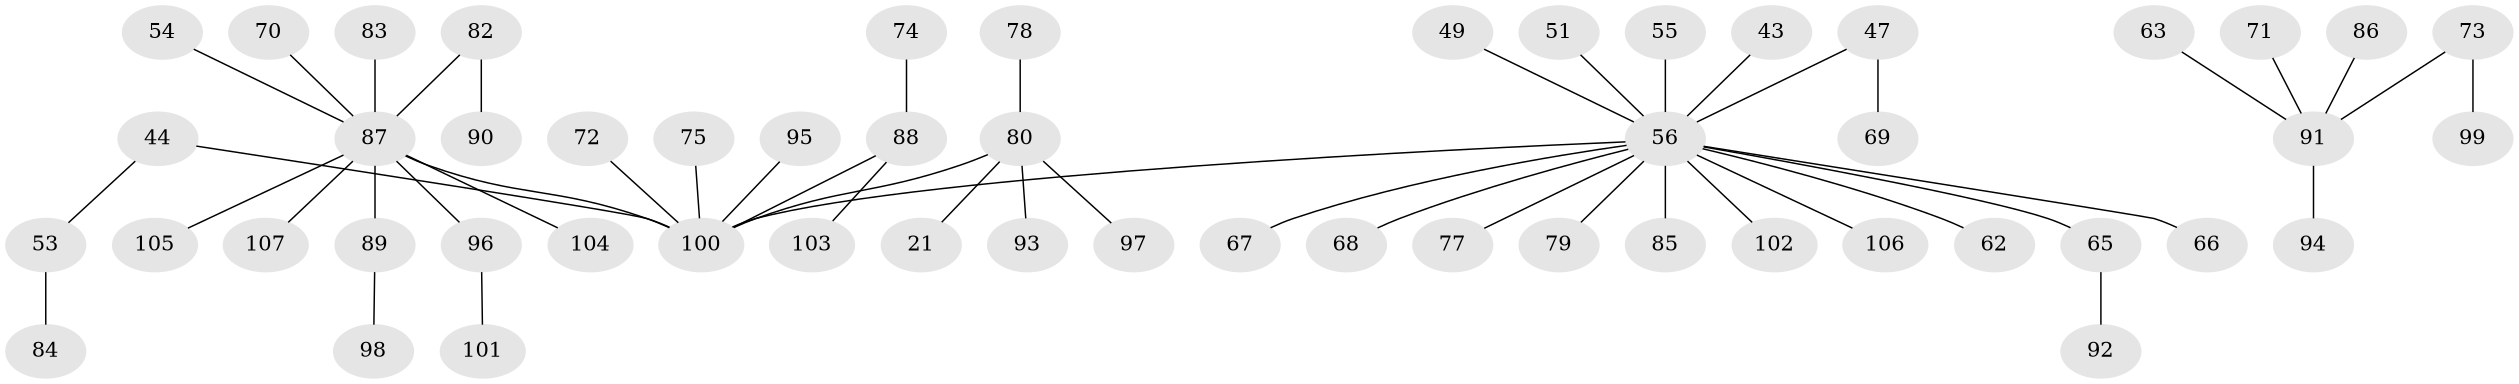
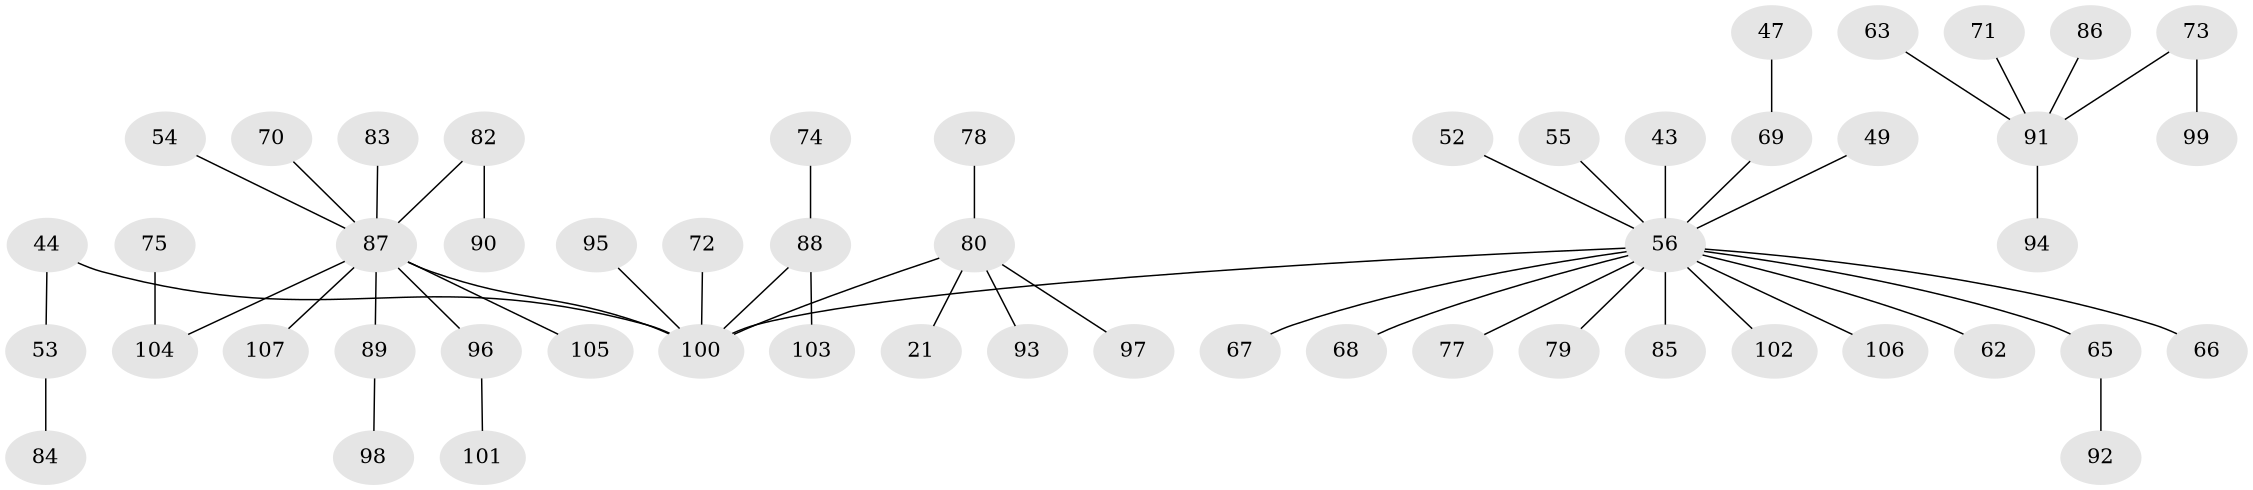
(1559, 32) -> (1453, 139)
(1772, 86) -> (1719, 192)
(698, 192) -> (155, 298)
